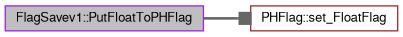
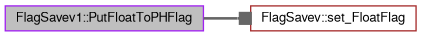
(324, 18) -> (333, 18)
